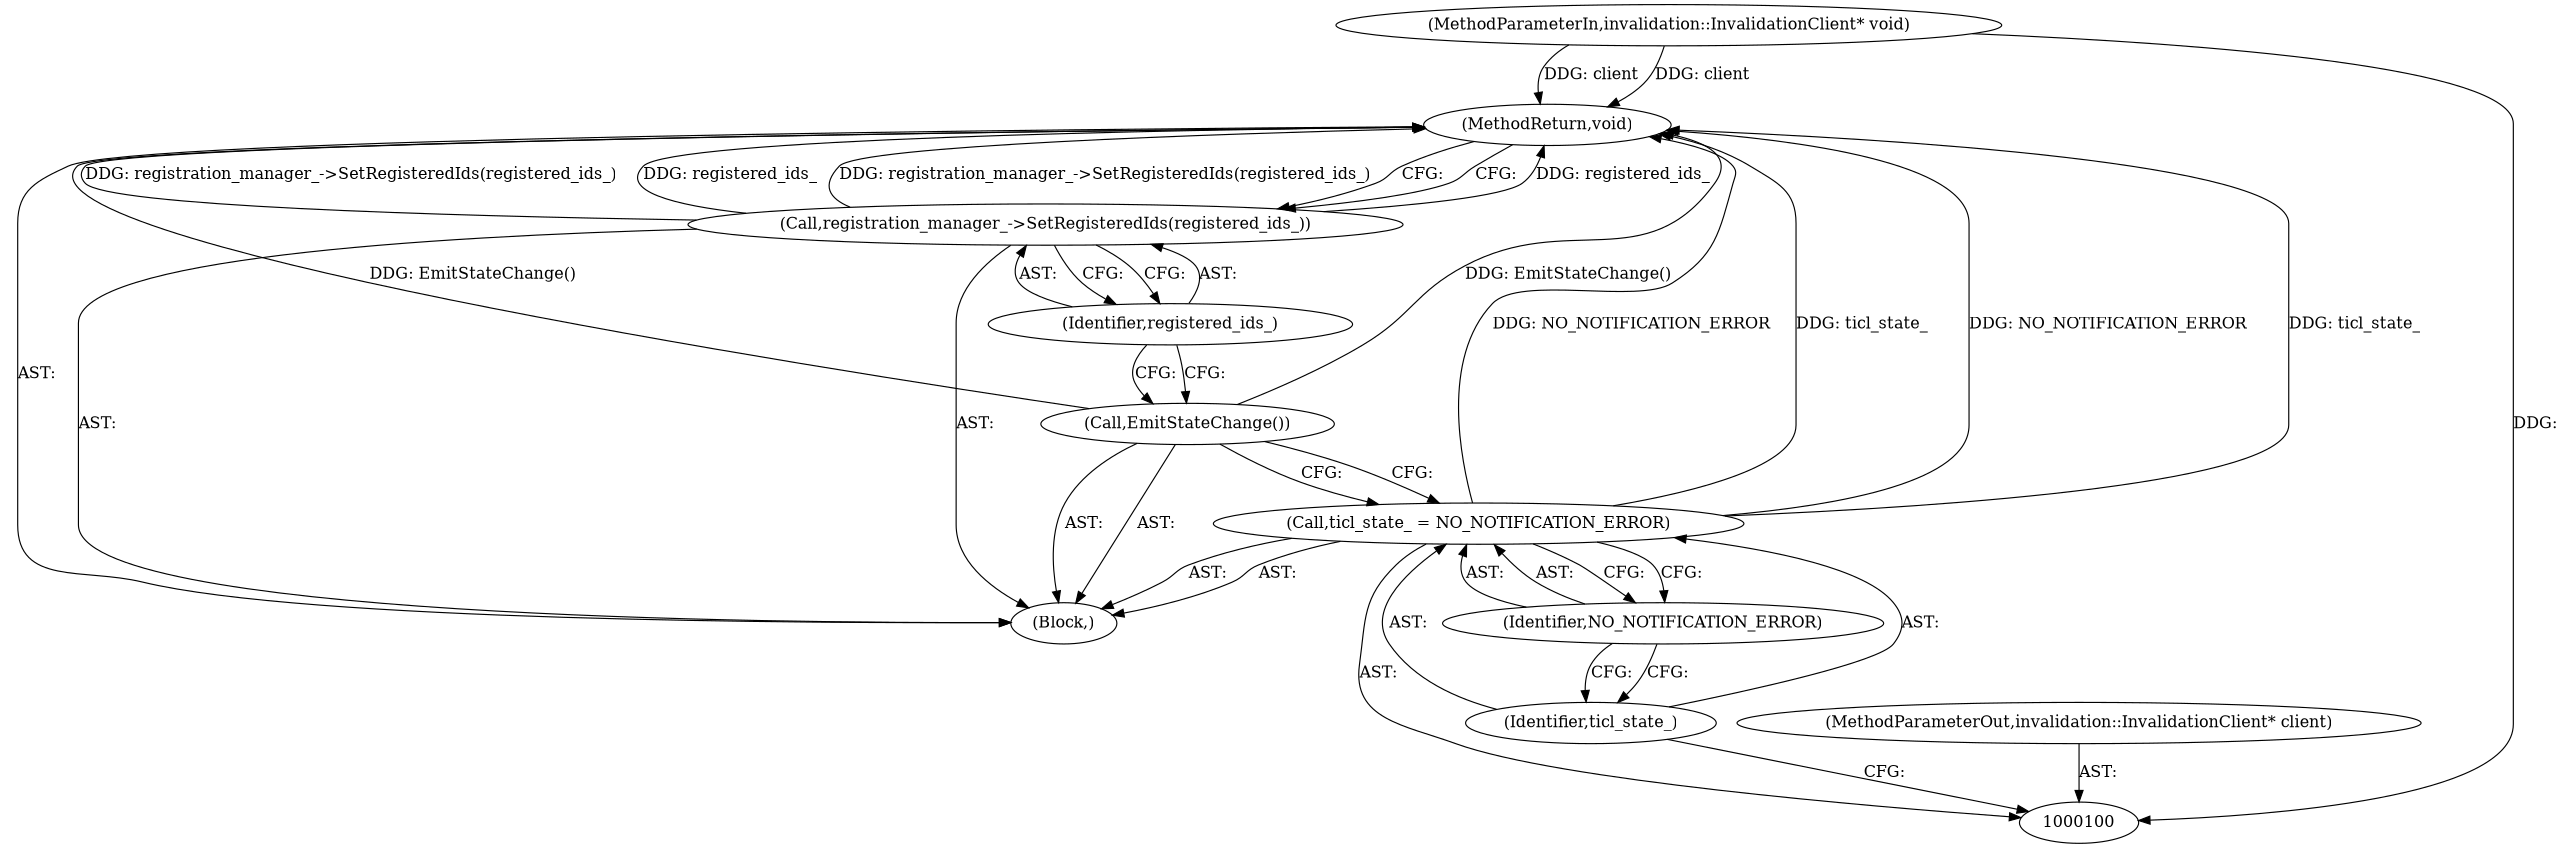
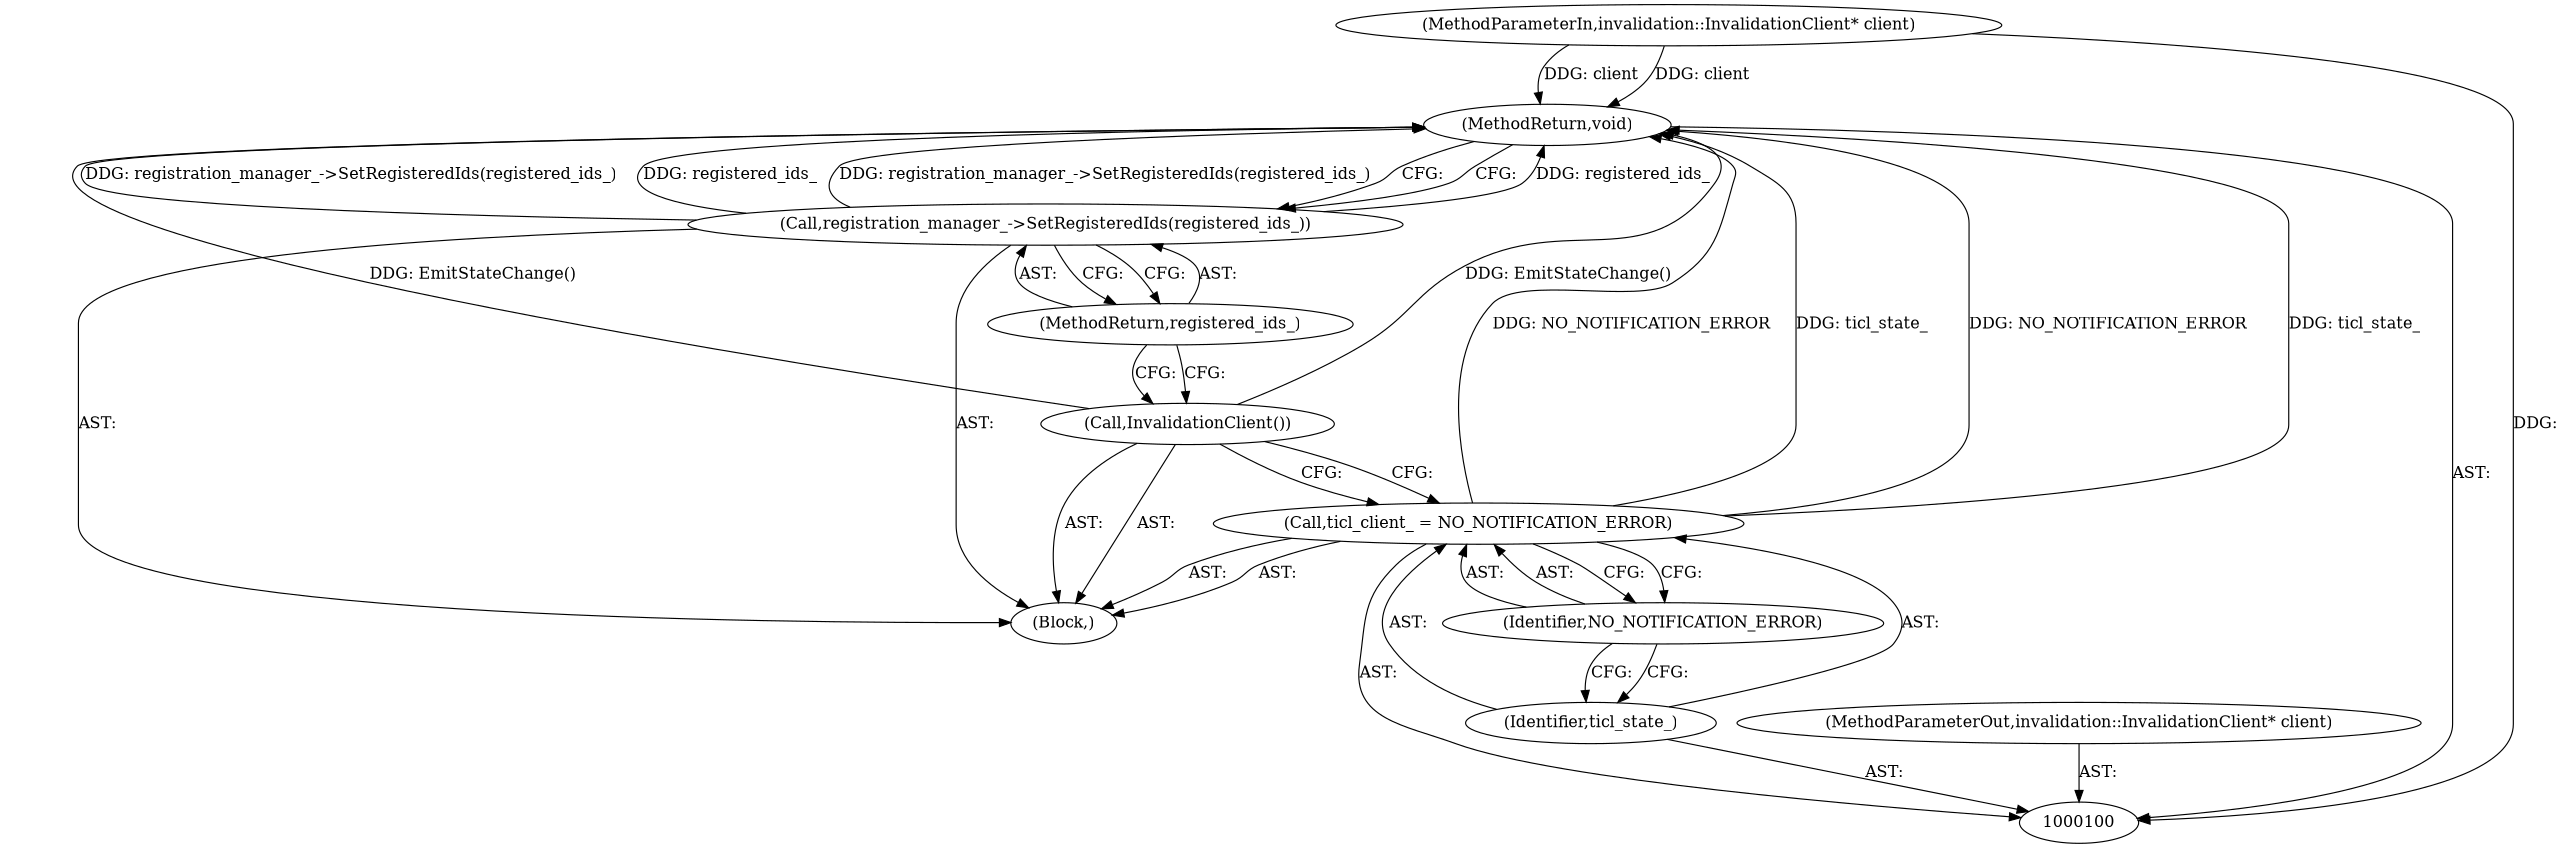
(1669, 25) -> (1669, 25)
(51, 175) -> (2453, 240)
(1170, 324) -> (1170, 324)
(1188, 424) -> (1188, 424)
(1479, 524) -> (1479, 524)
(1887, 773) -> (1887, 773)
